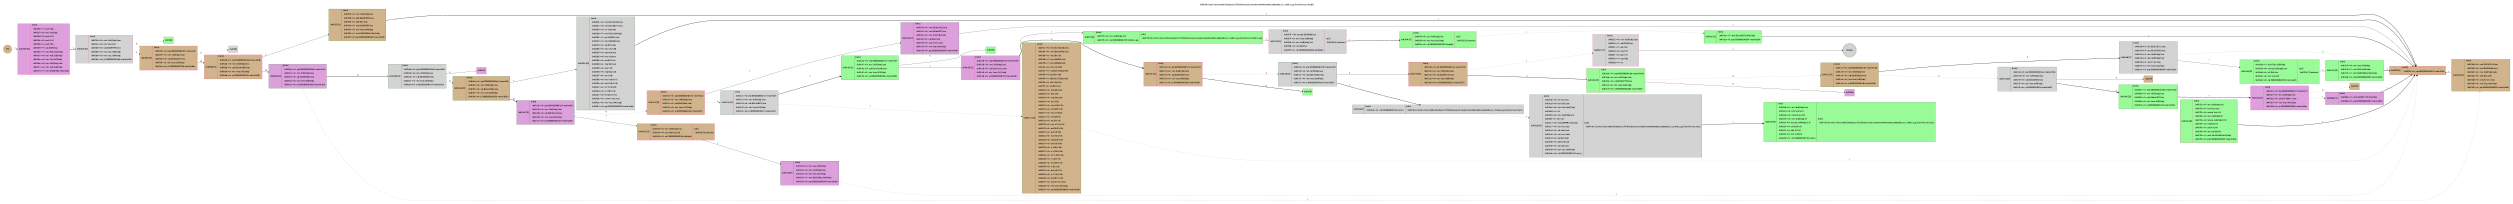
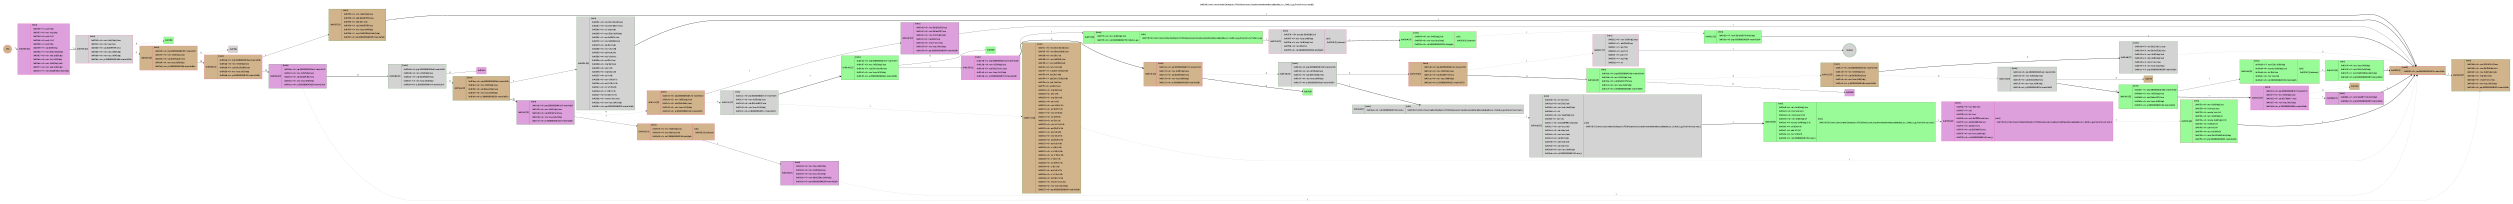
(2208, 64) -> (2208, 85)
(2449, 73) -> (2447, 75)
none -> (2027, 121)
